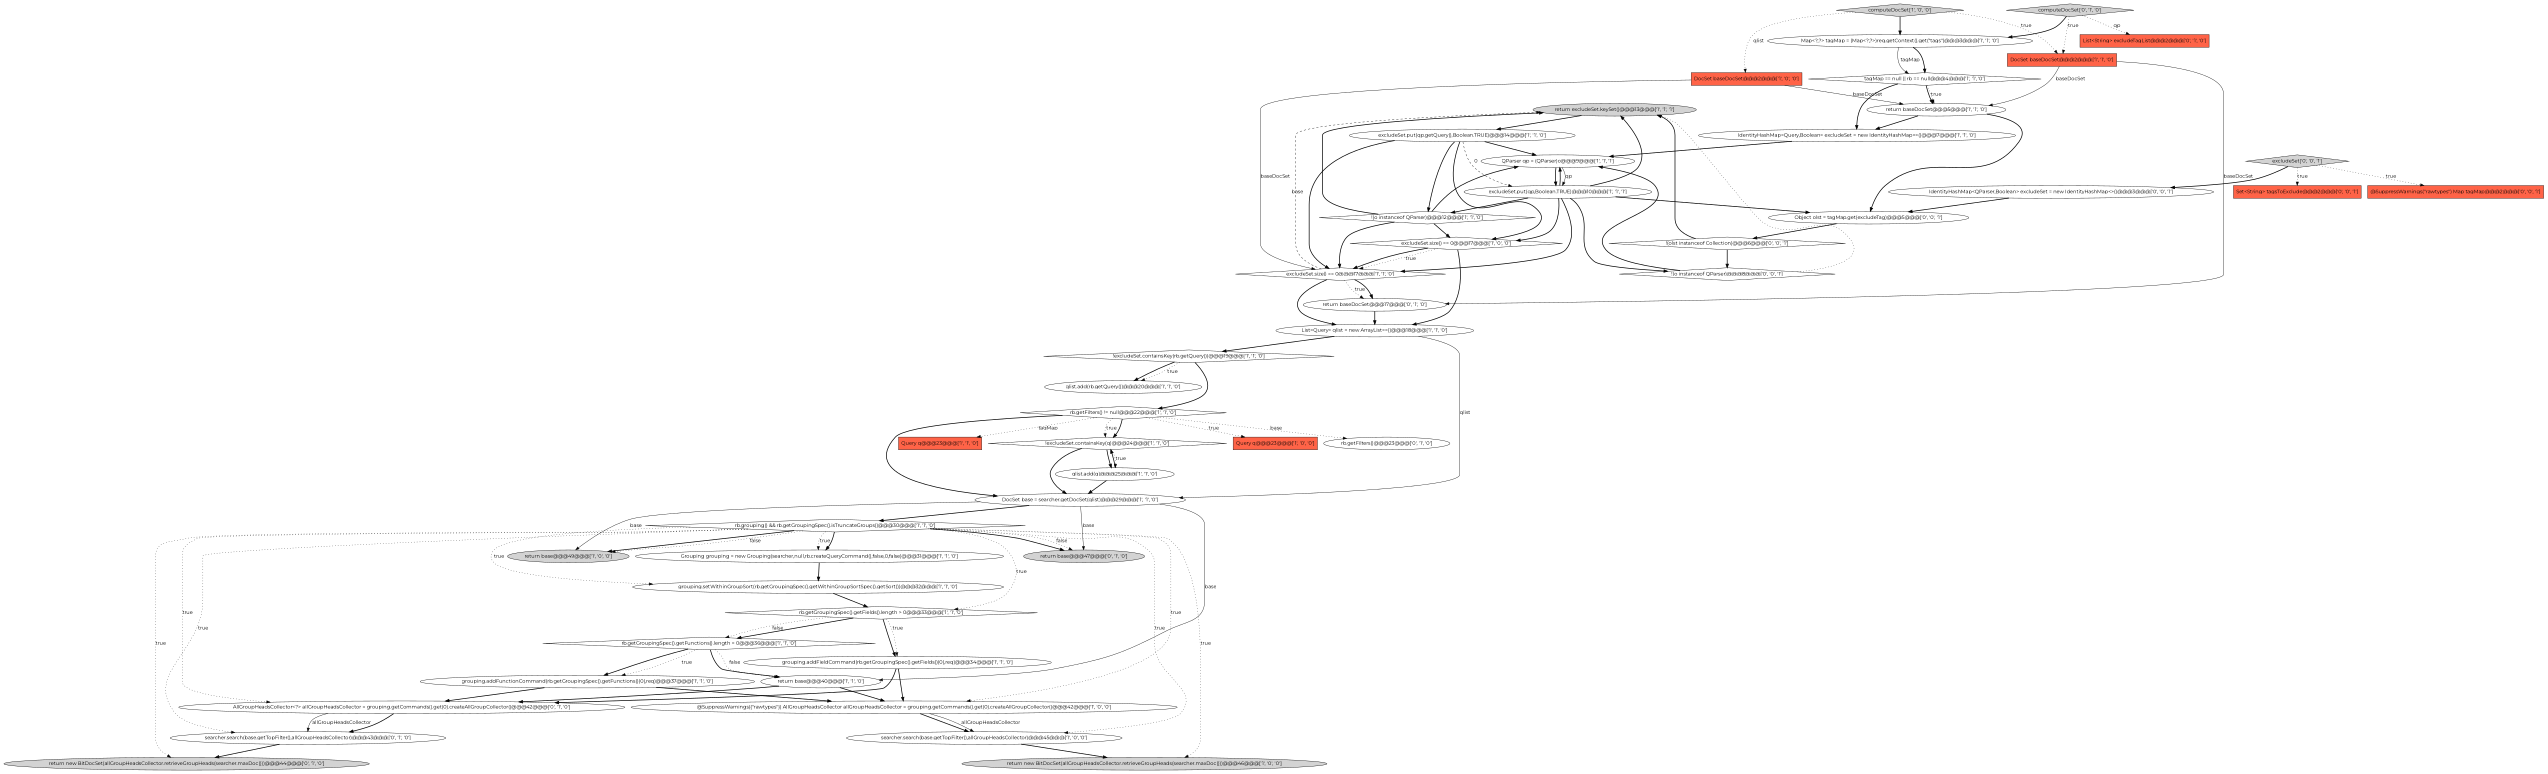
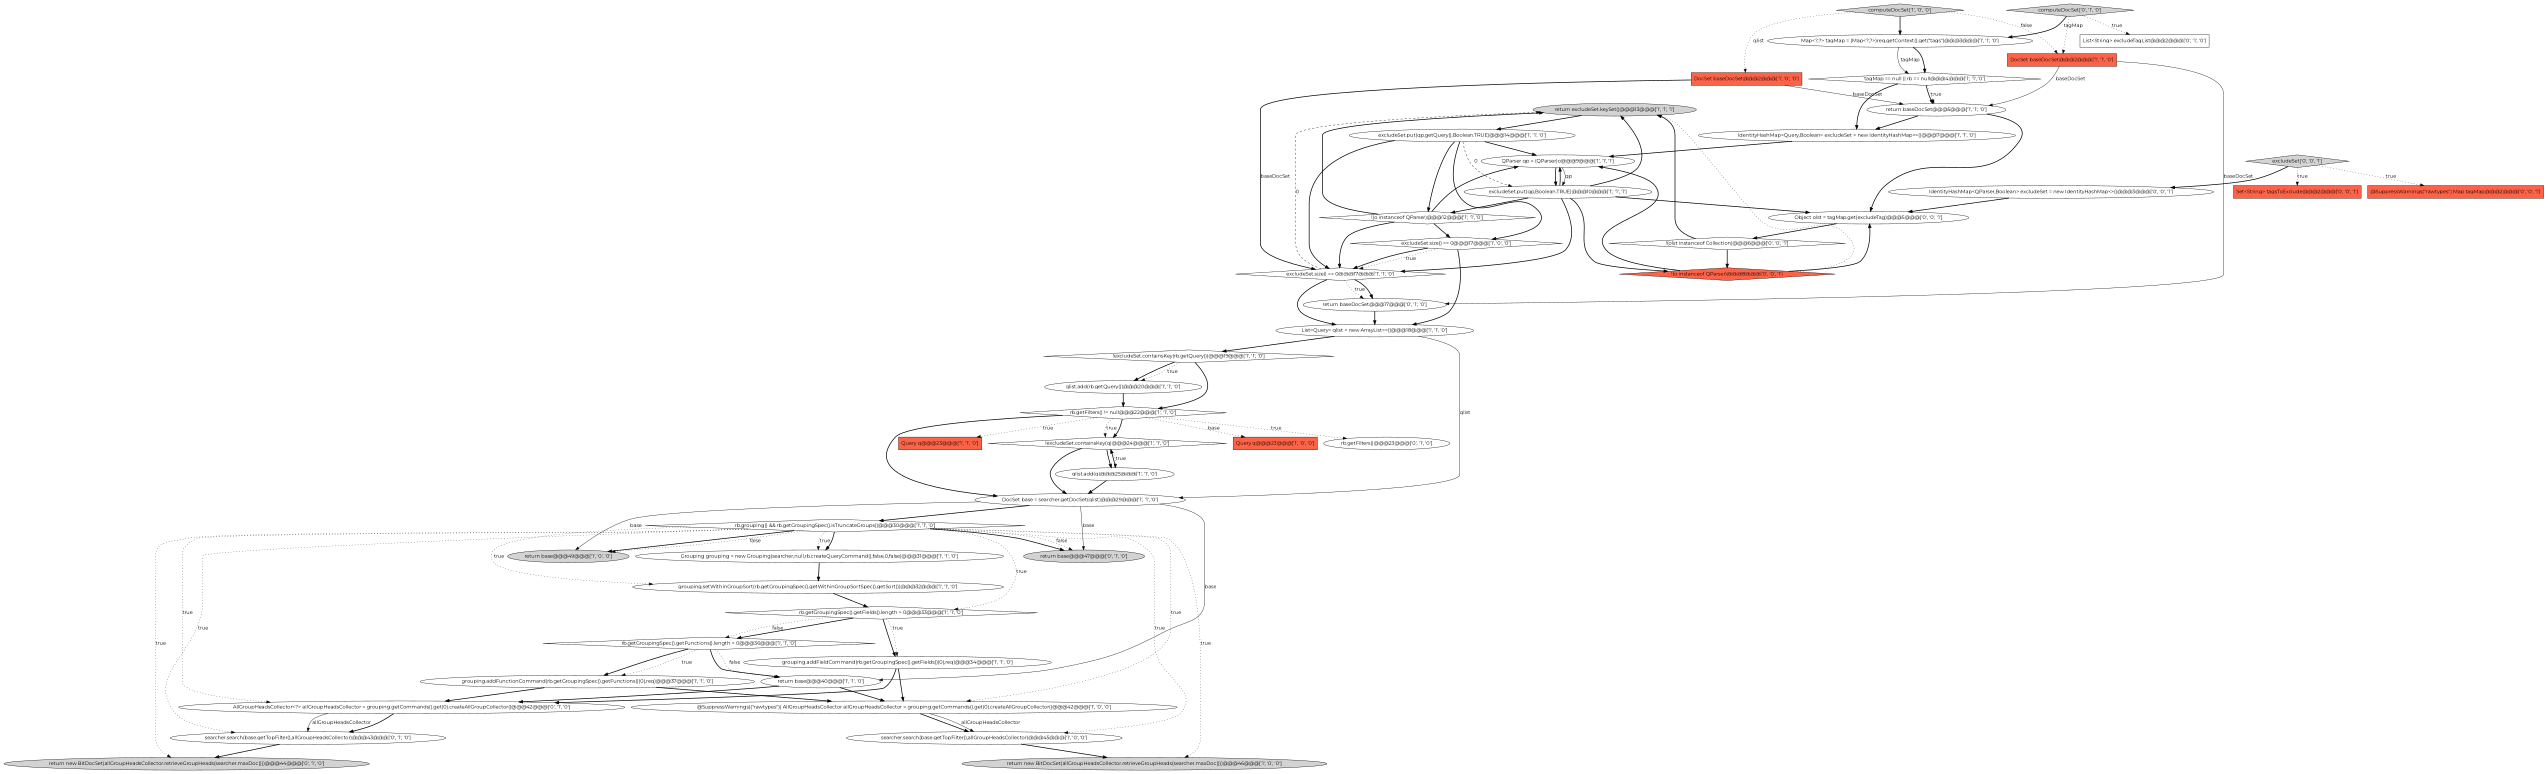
(2026, 26) -> (2026, 26)
(2073, 26) -> (2073, 26)
(2117, 26) -> (2117, 26)
(2145, 41) -> (2145, 41)
(1378, 90) -> (1378, 90)
(1298, 192) -> (1298, 192)
(1551, 230) -> none
none -> (1843, 266)
(1727, 274) -> (1727, 274)
none -> (1123, 398)
(1048, 428) -> (1048, 428)
(1214, 428) -> (1214, 428)
(1276, 428) -> (1276, 428)
